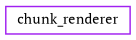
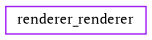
(68, 20) -> (76, 20)
